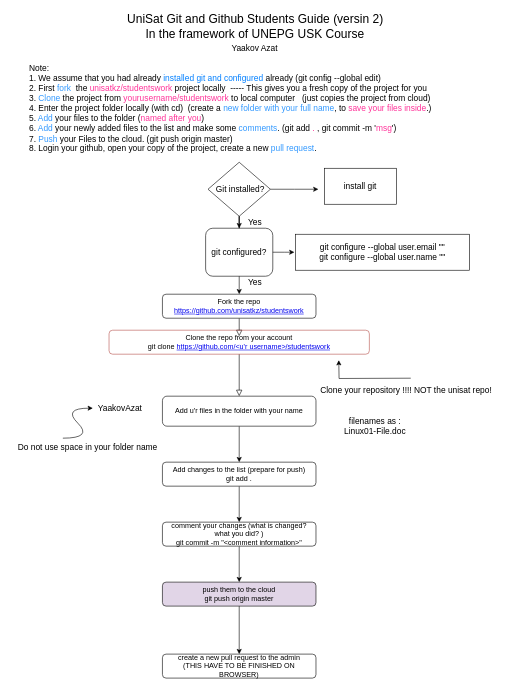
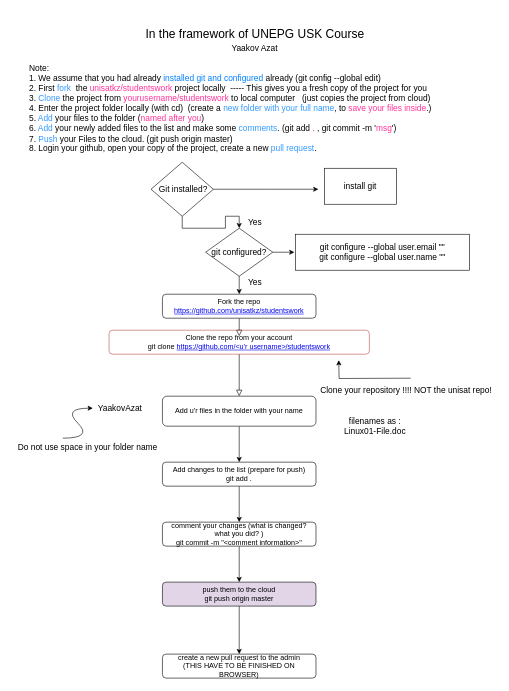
(255, 18) -> none
(239, 189) -> (182, 189)
(239, 252) -> (239, 252)
